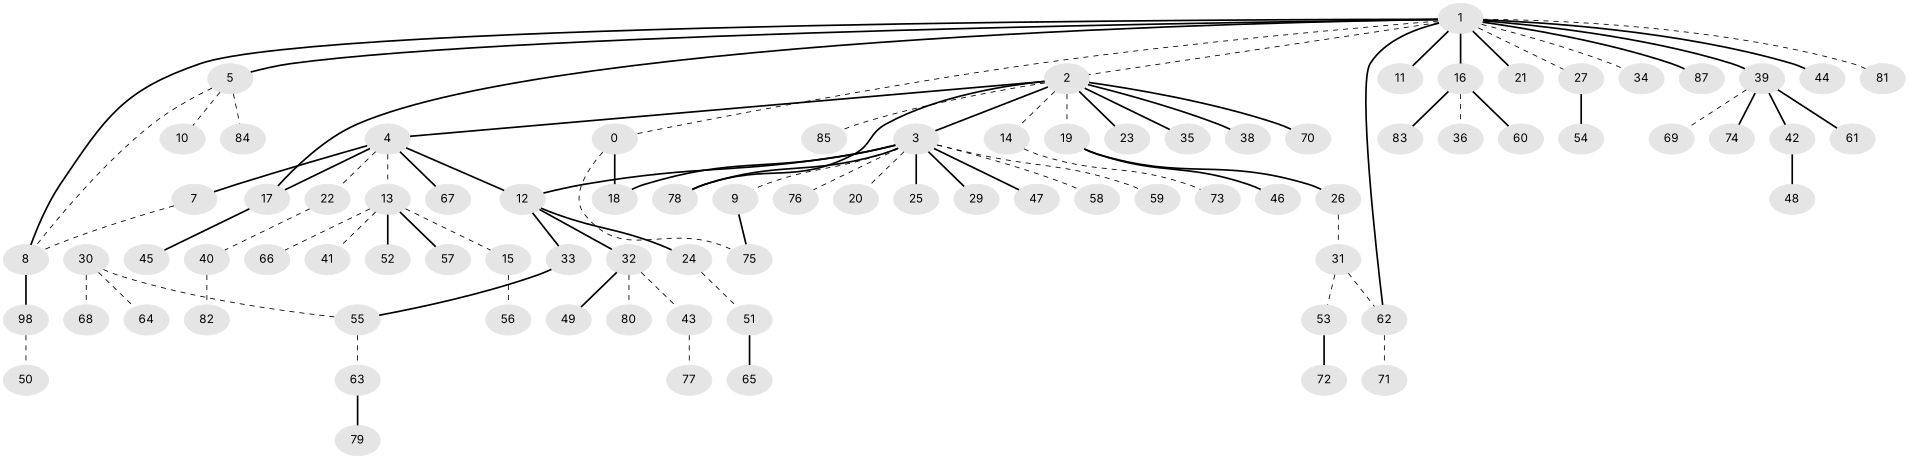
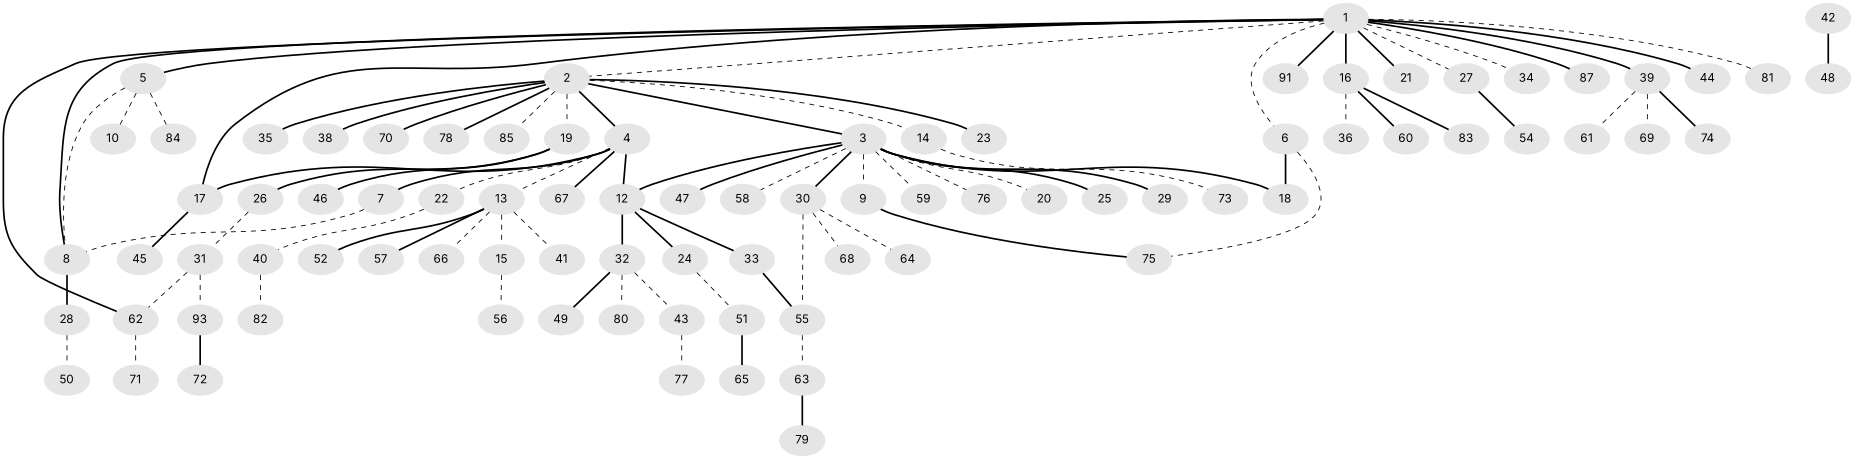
(1400, 79) -> (1286, 79)
(1777, 109) -> none
(1807, 109) -> (1617, 109)
(615, 139) -> (1286, 139)
(795, 168) -> (833, 169)
(26, 320) -> (67, 320)
(1324, 320) -> (200, 320)
